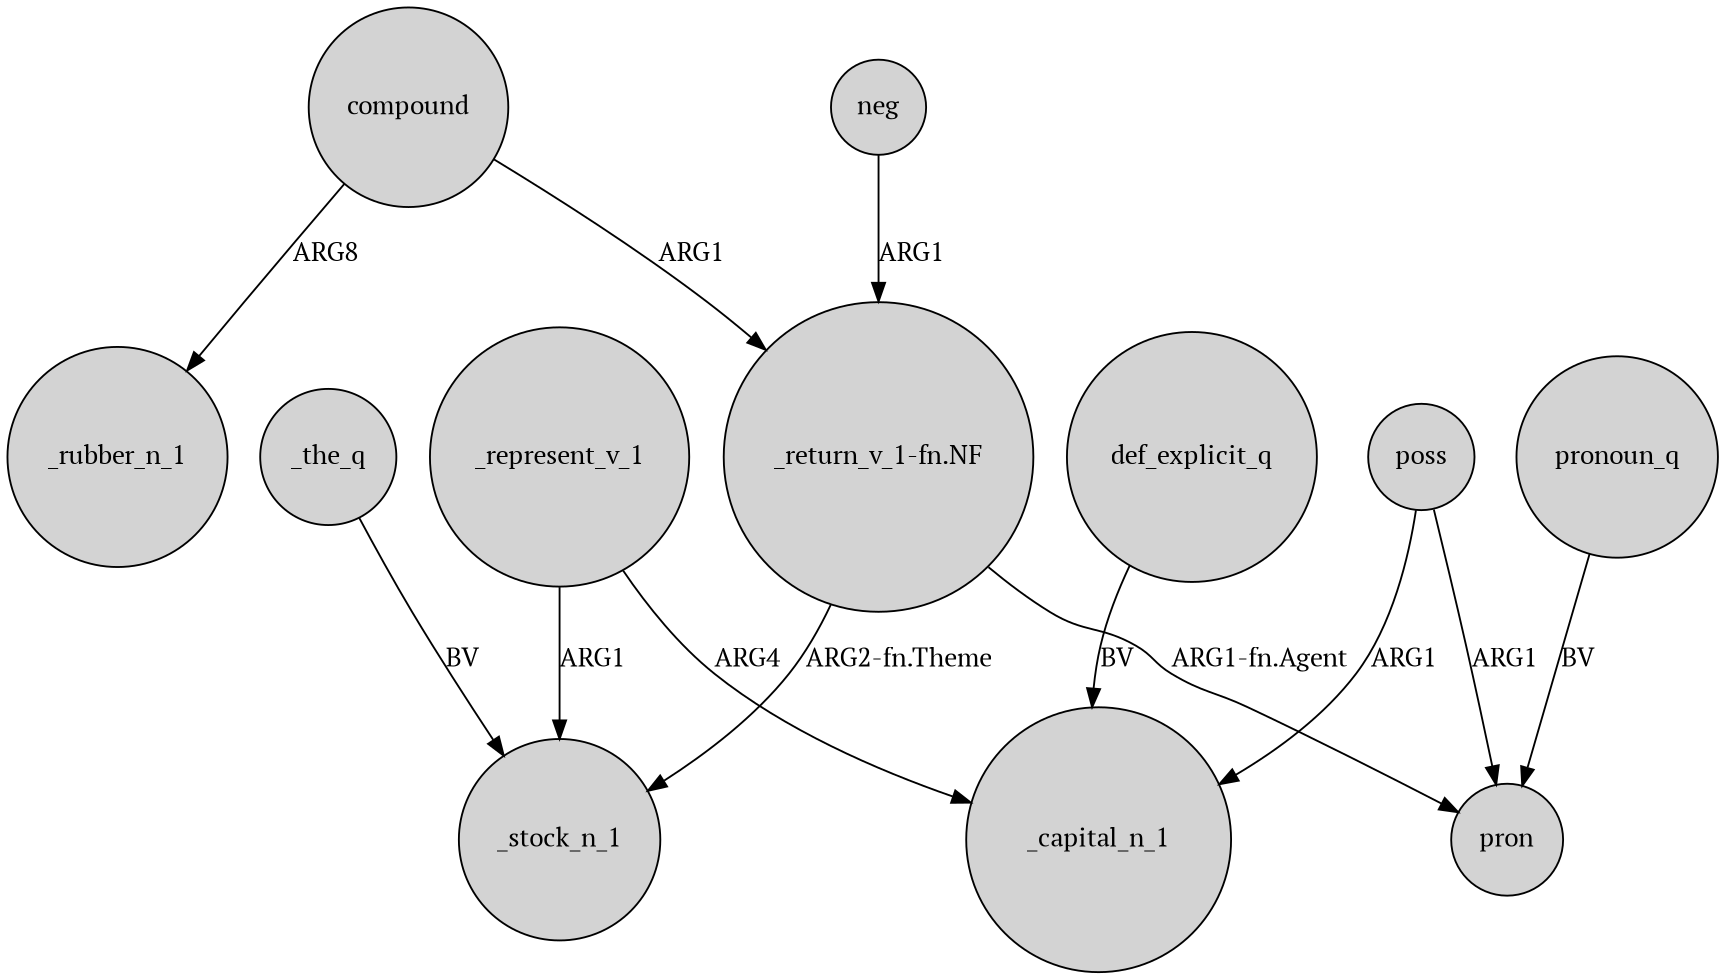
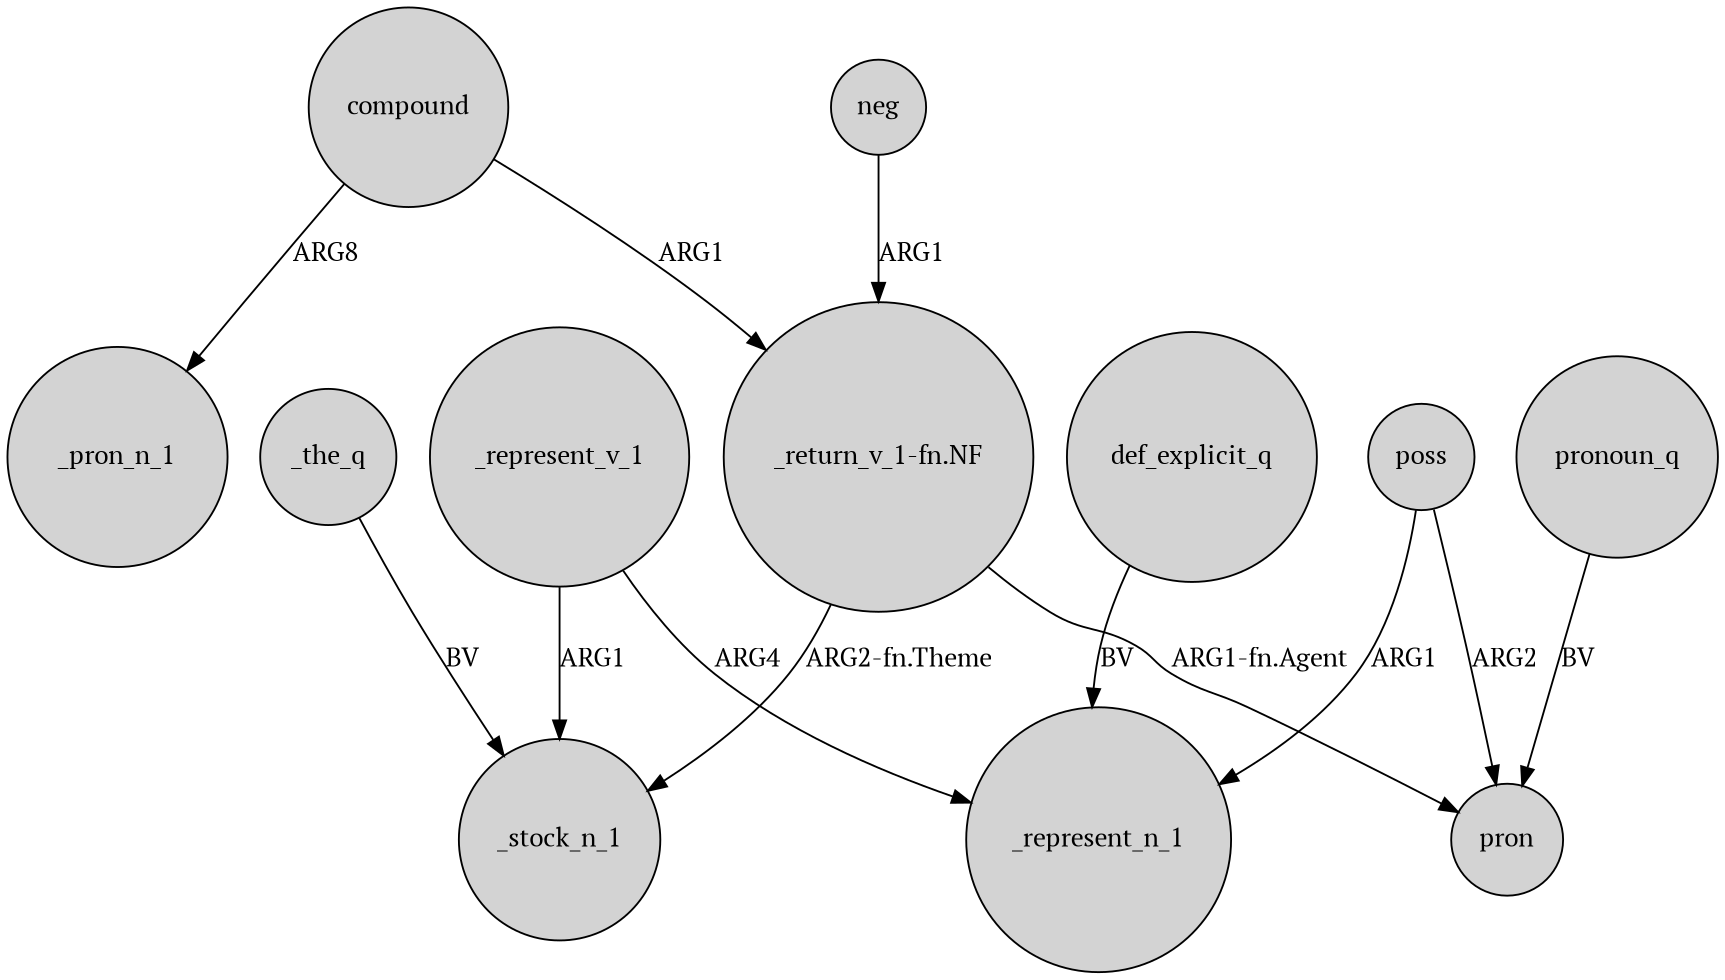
(118, 457) -> (118, 457)
(1505, 660) -> (1505, 660)
(1099, 840) -> (1099, 840)
